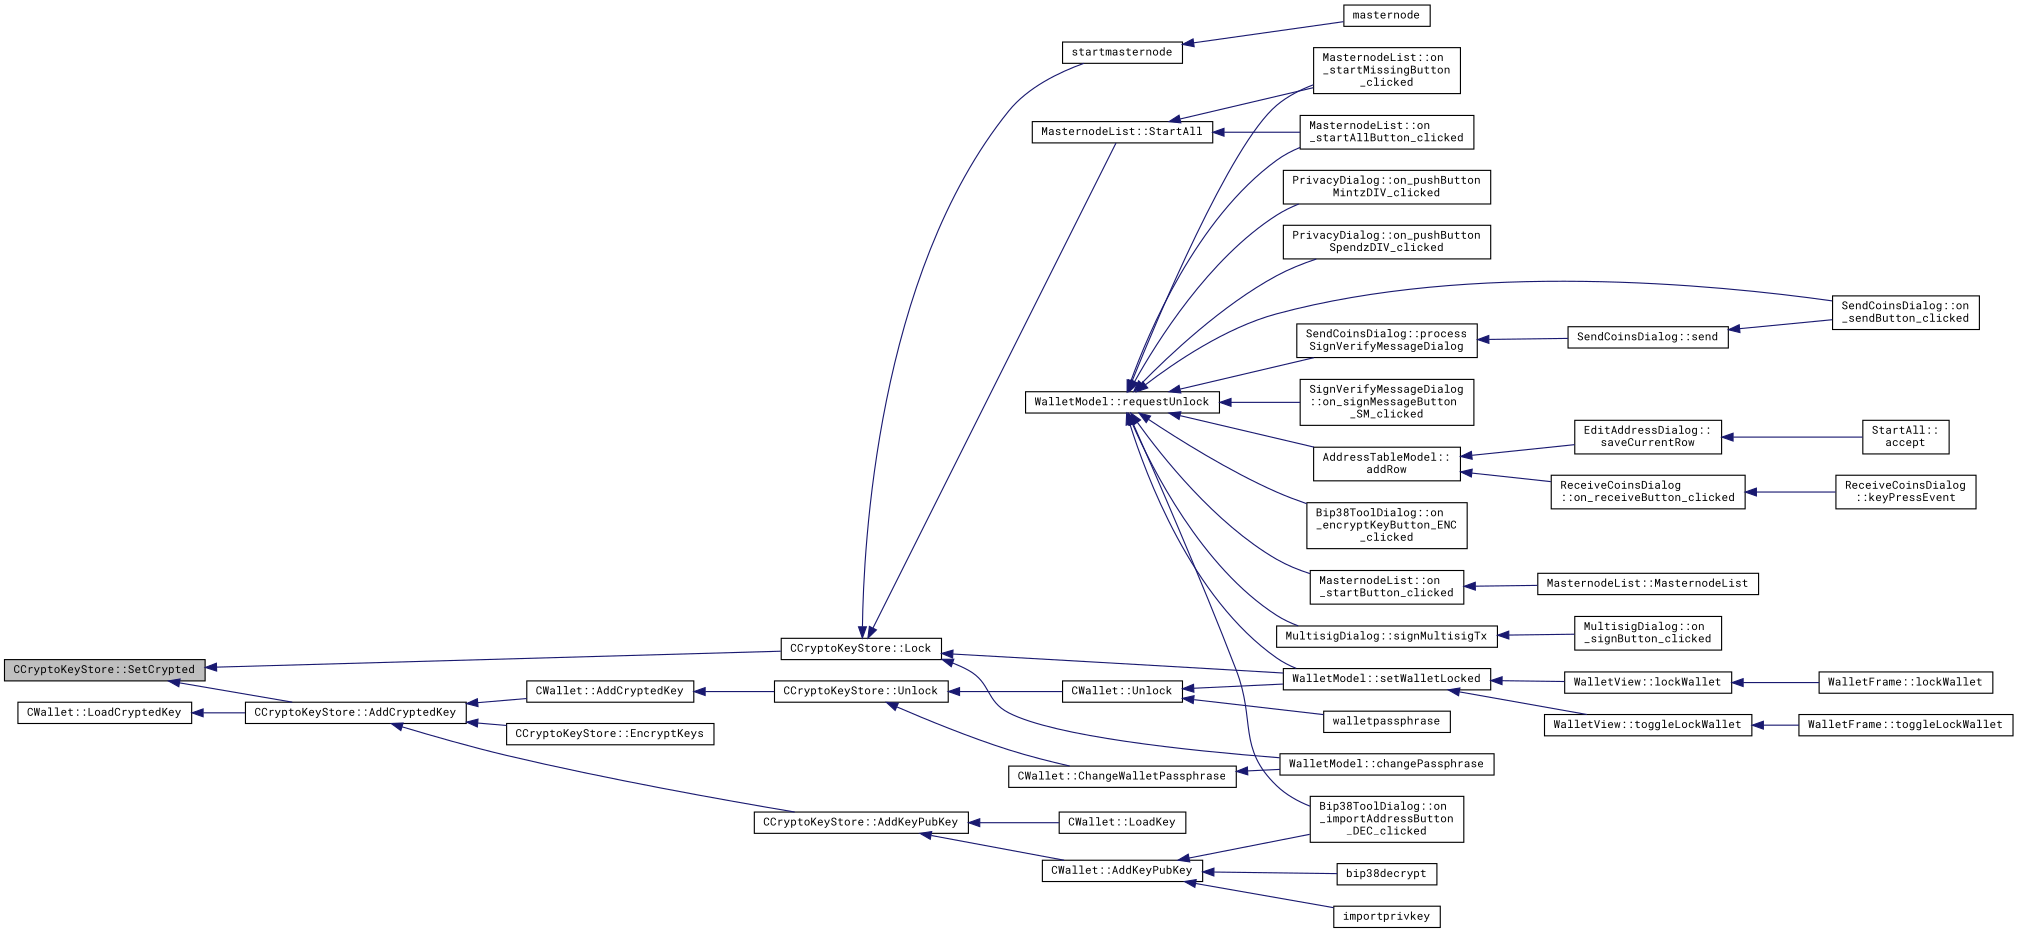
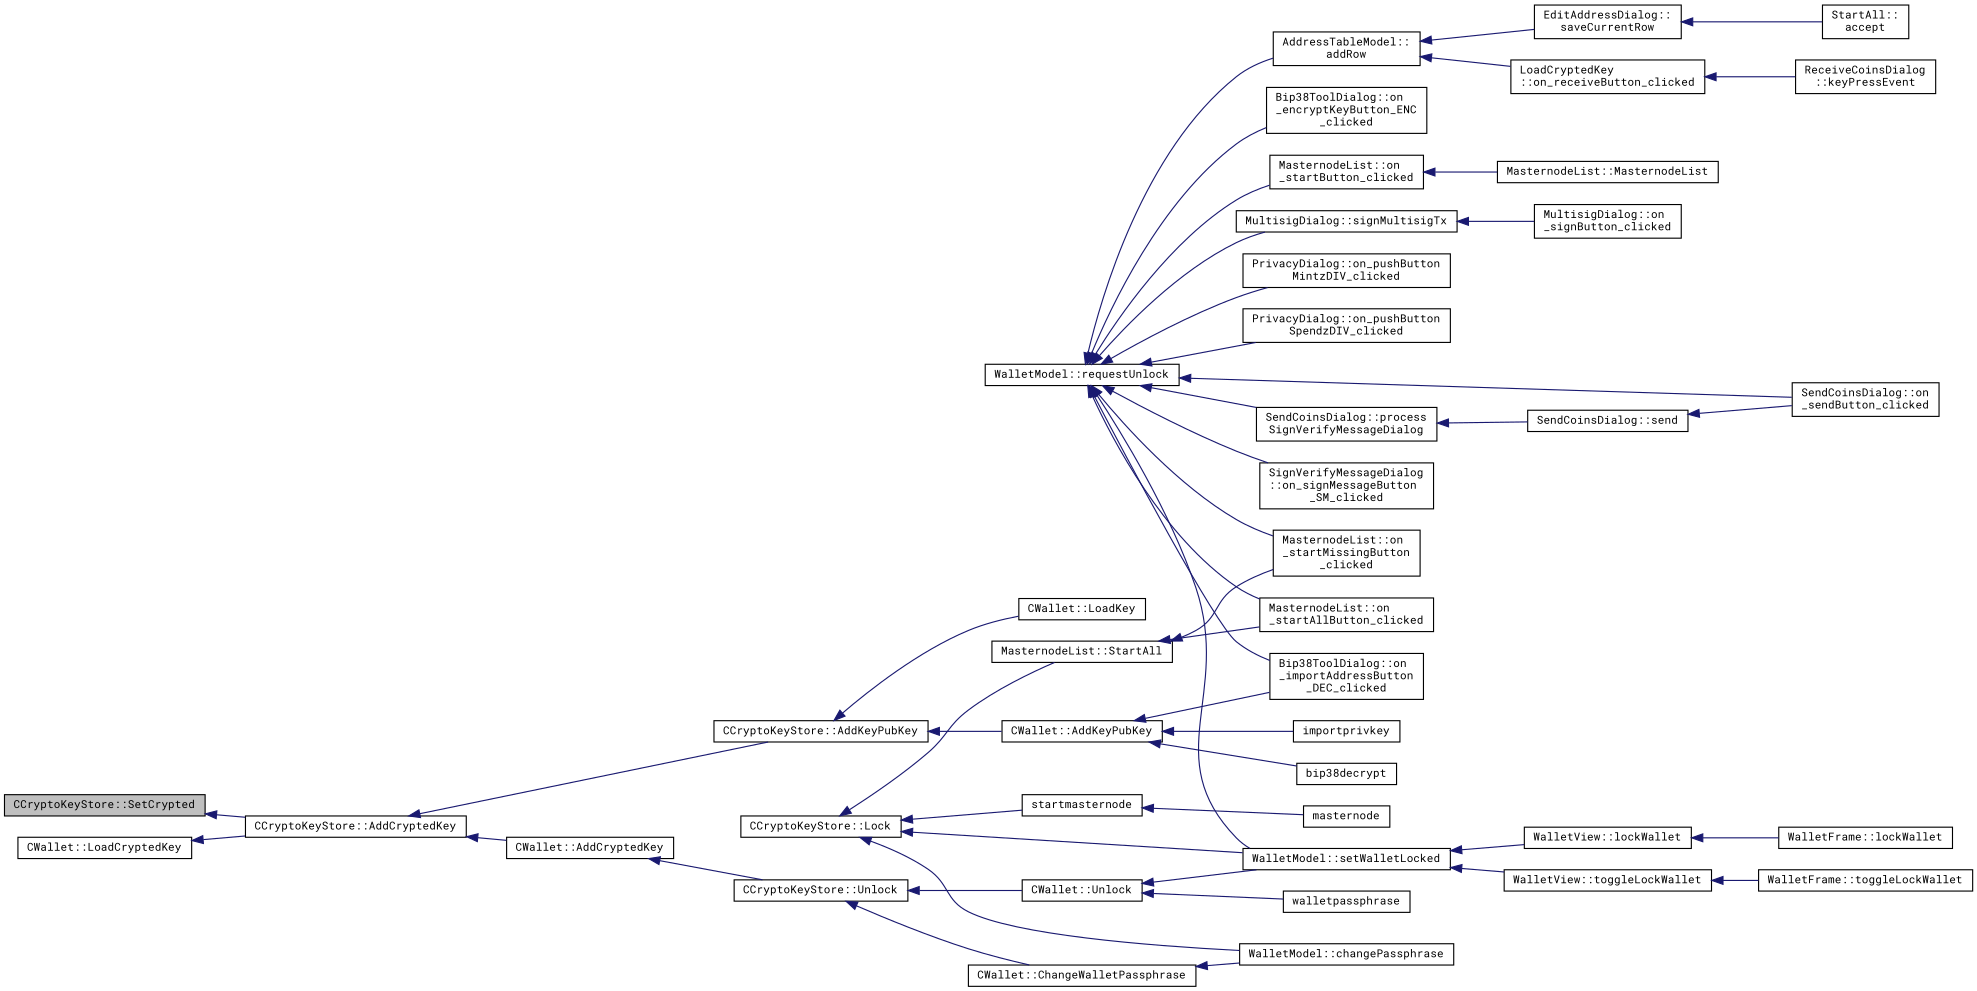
(1648, 492) -> (1608, 77)
(499, 659) -> none
(610, 734) -> none
